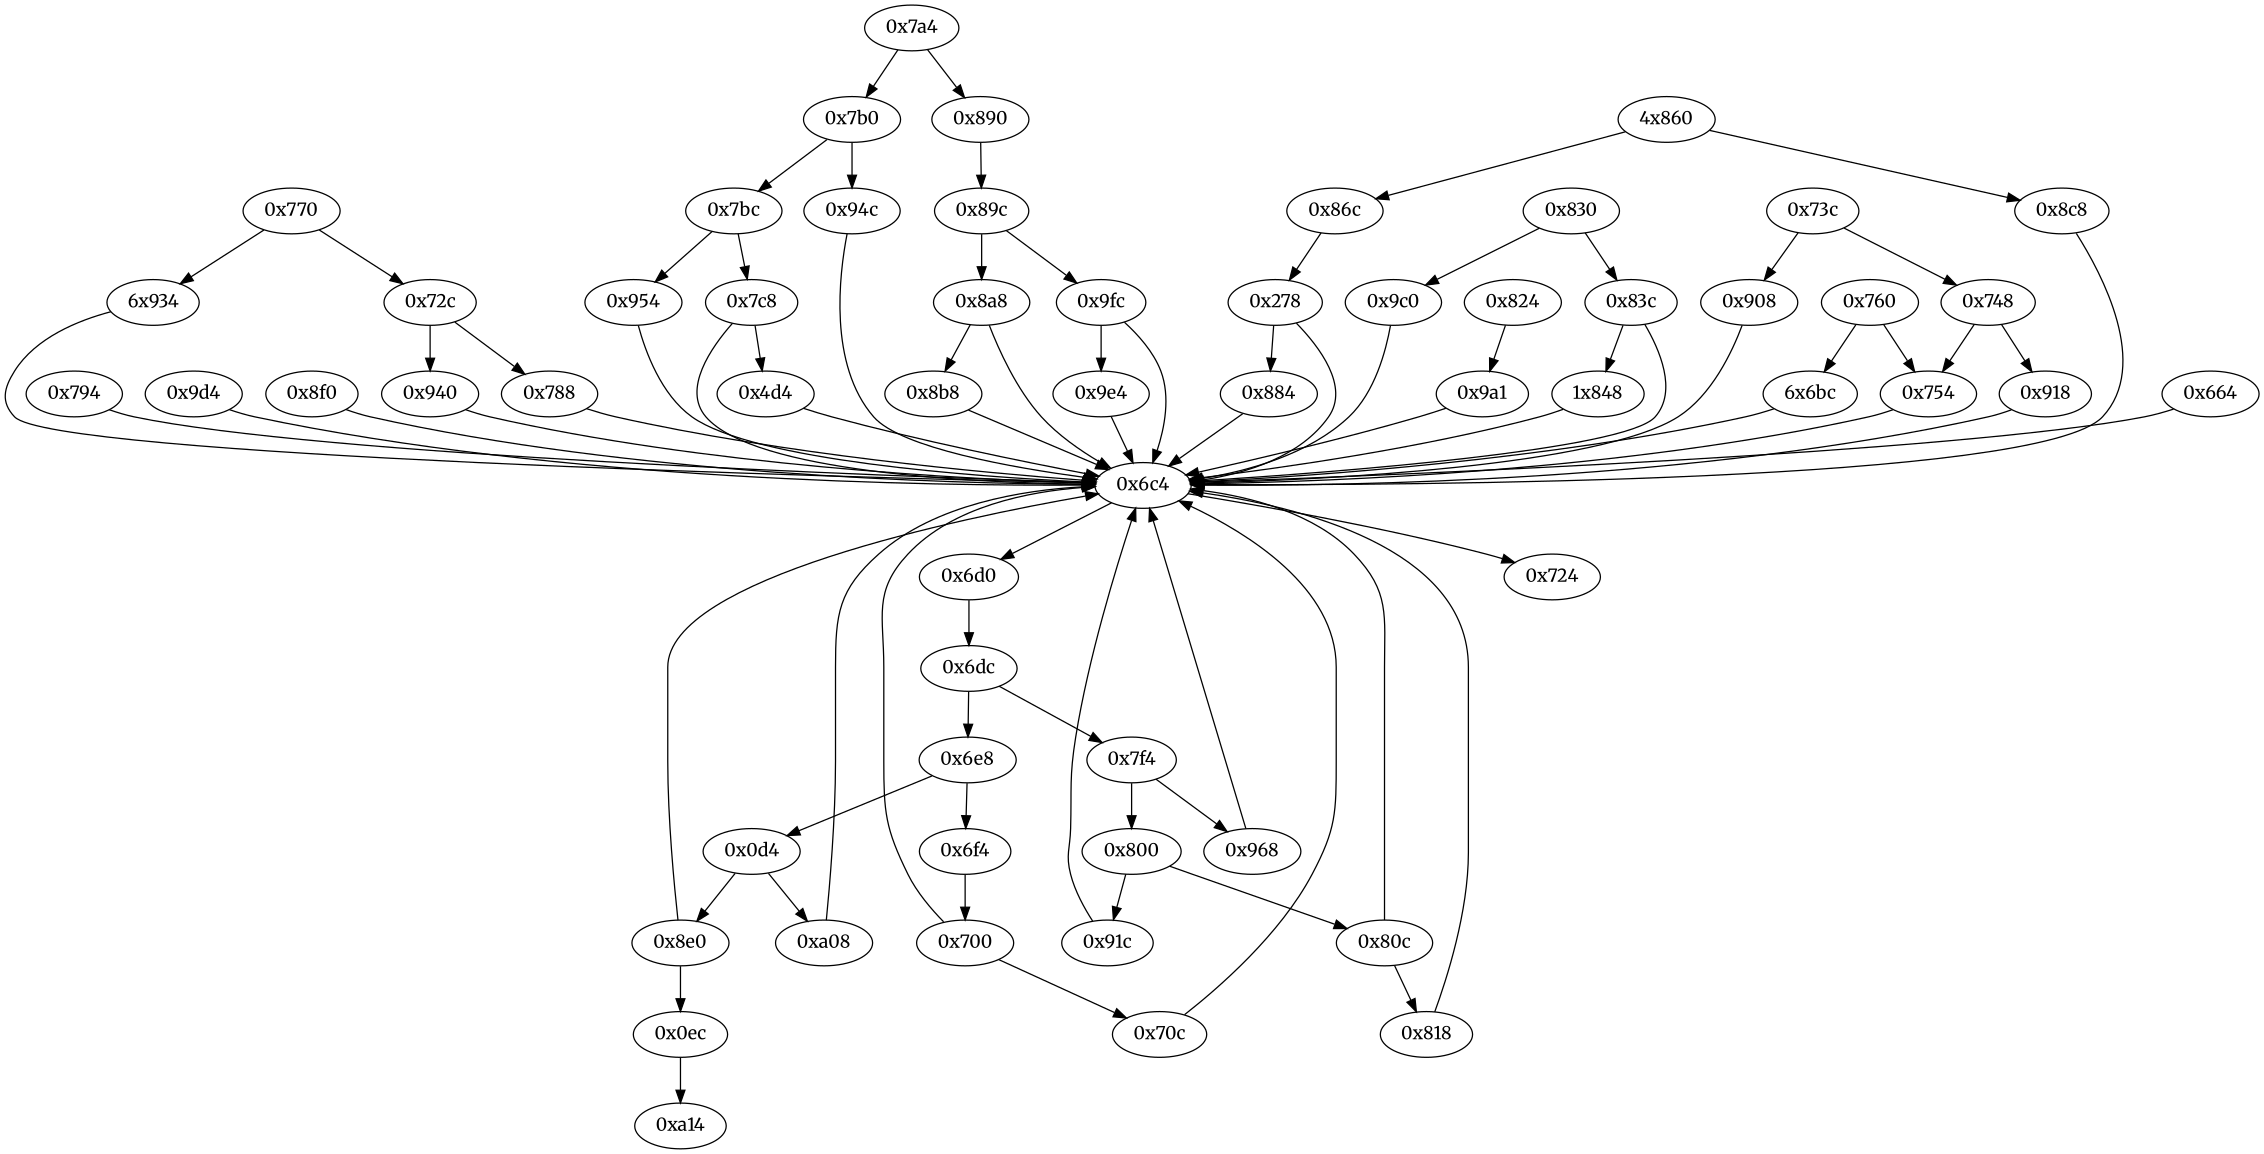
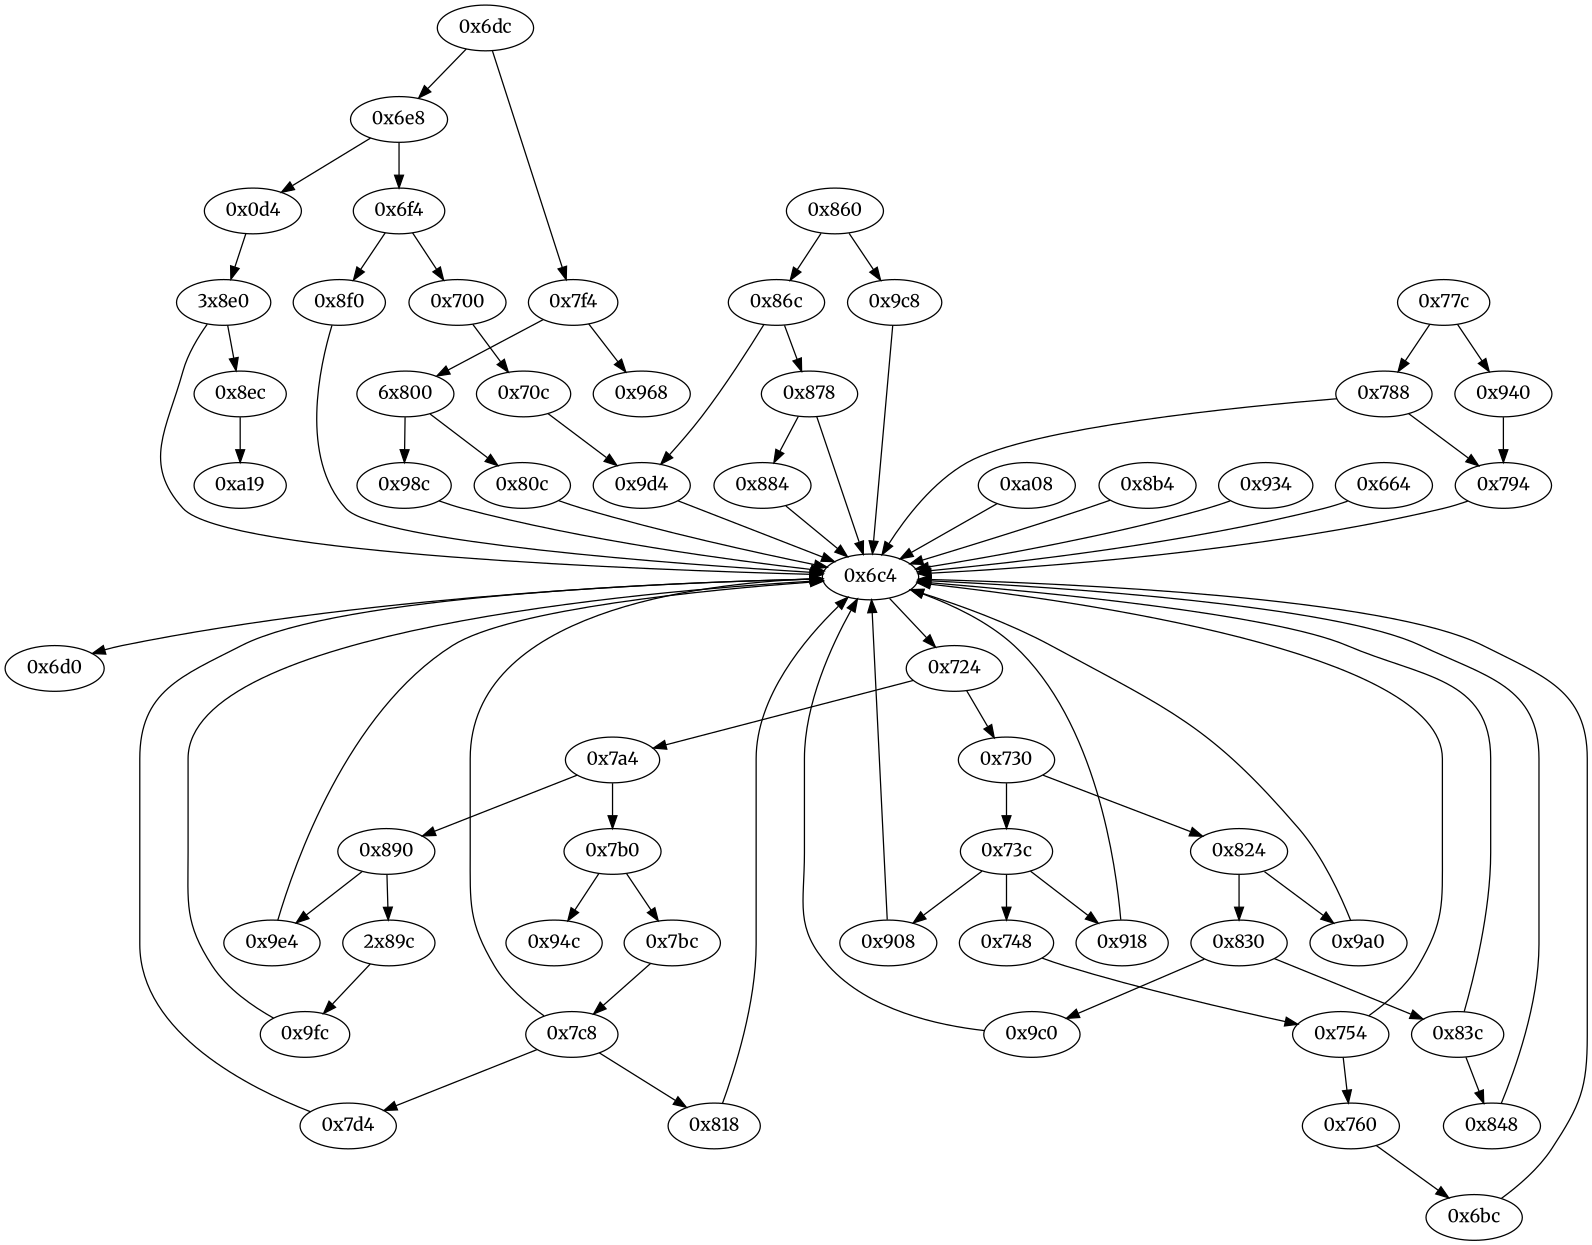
(1667, 119) -> (835, 211)
(292, 211) -> none
(982, 211) -> (389, 943)
(2062, 211) -> (895, 302)
none -> (373, 251)
(153, 302) -> (1266, 485)
(430, 302) -> (1444, 302)
(633, 302) -> none
(982, 302) -> none
(1275, 302) -> (810, 394)
(1101, 342) -> (334, 893)
(1896, 343) -> (1345, 1074)
(2013, 343) -> (1059, 893)
none -> (720, 392)
(766, 394) -> (348, 1126)
(933, 394) -> (1148, 485)
(1482, 394) -> (1359, 943)
(1598, 394) -> (1492, 1126)
(1810, 394) -> (1474, 1217)
(878, 420) -> none
none -> (1438, 436)
(772, 462) -> (1503, 433)
(969, 616) -> none
(883, 647) -> none
(1200, 675) -> none
none -> (790, 713)
(1336, 754) -> (577, 436)
none -> (1006, 760)
(1132, 851) -> (405, 394)
none -> (1239, 891)
(784, 892) -> none
(680, 943) -> (224, 302)
(1107, 943) -> (404, 485)
(1403, 983) -> (637, 1077)
(680, 1034) -> (240, 394)
(680, 1126) -> (240, 485)
